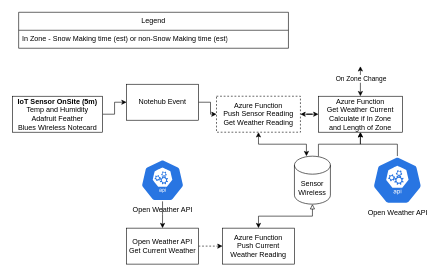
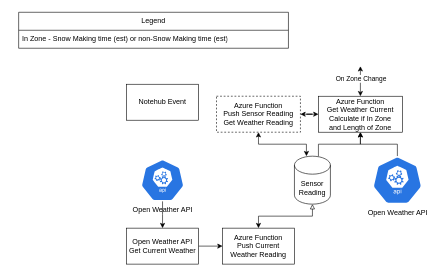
(114, 105) -> none
(210, 108) -> none
(57, 114) -> none
(312, 188) -> (312, 188)
(208, 246) -> (208, 246)
